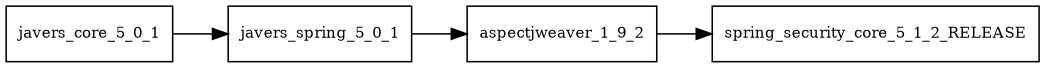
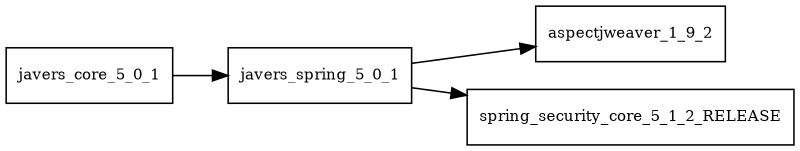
(677, 34) -> (431, 90)
